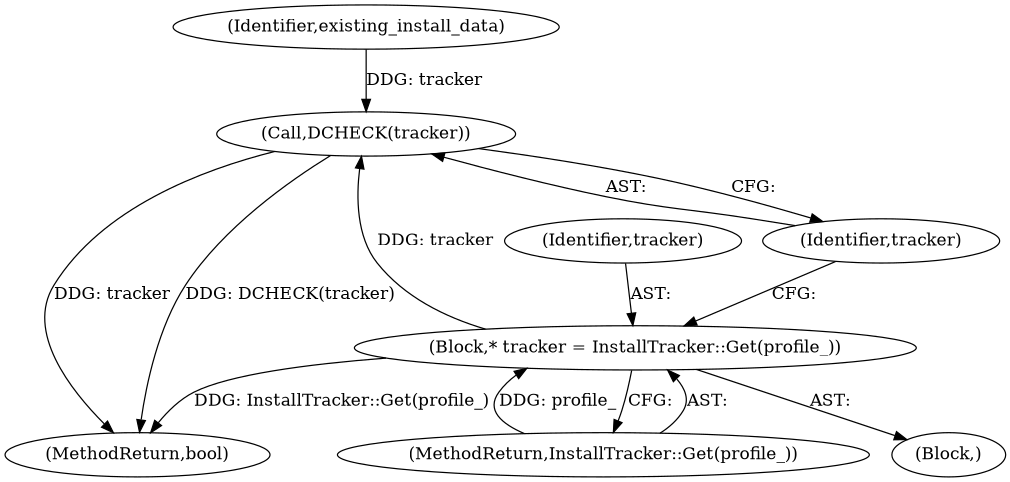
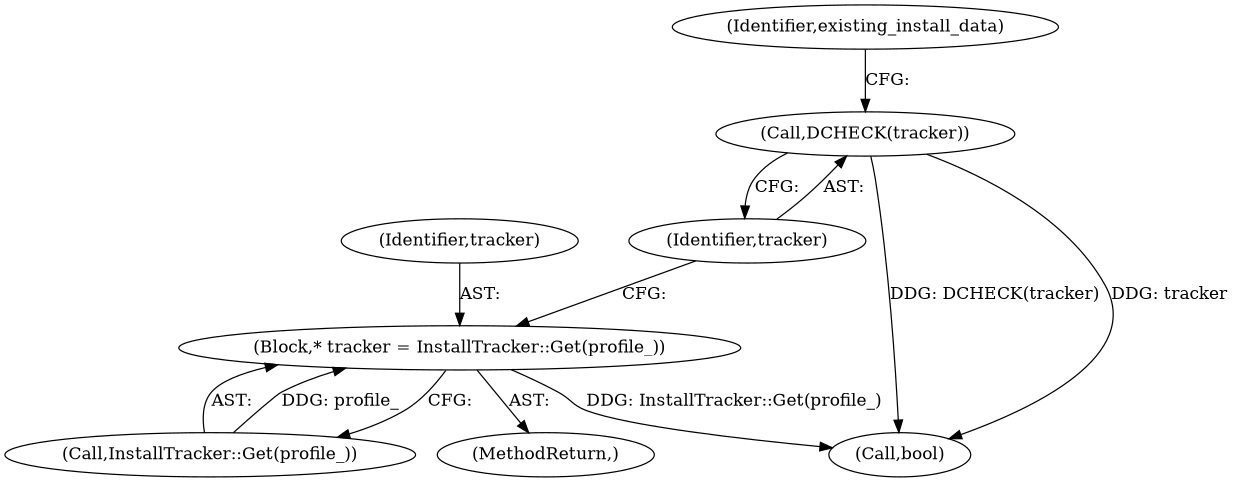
(425, 81) -> (891, 81)
(387, 274) -> none
(138, 455) -> (900, 455)
(603, 455) -> (210, 455)
(949, 455) -> (546, 455)
